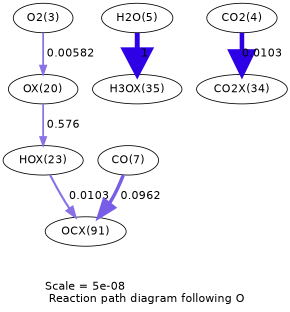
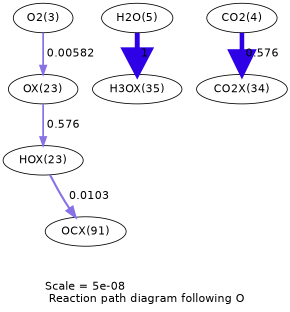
(261, 54) -> (261, 54)
(43, 89) -> (43, 89)
(128, 160) -> none
